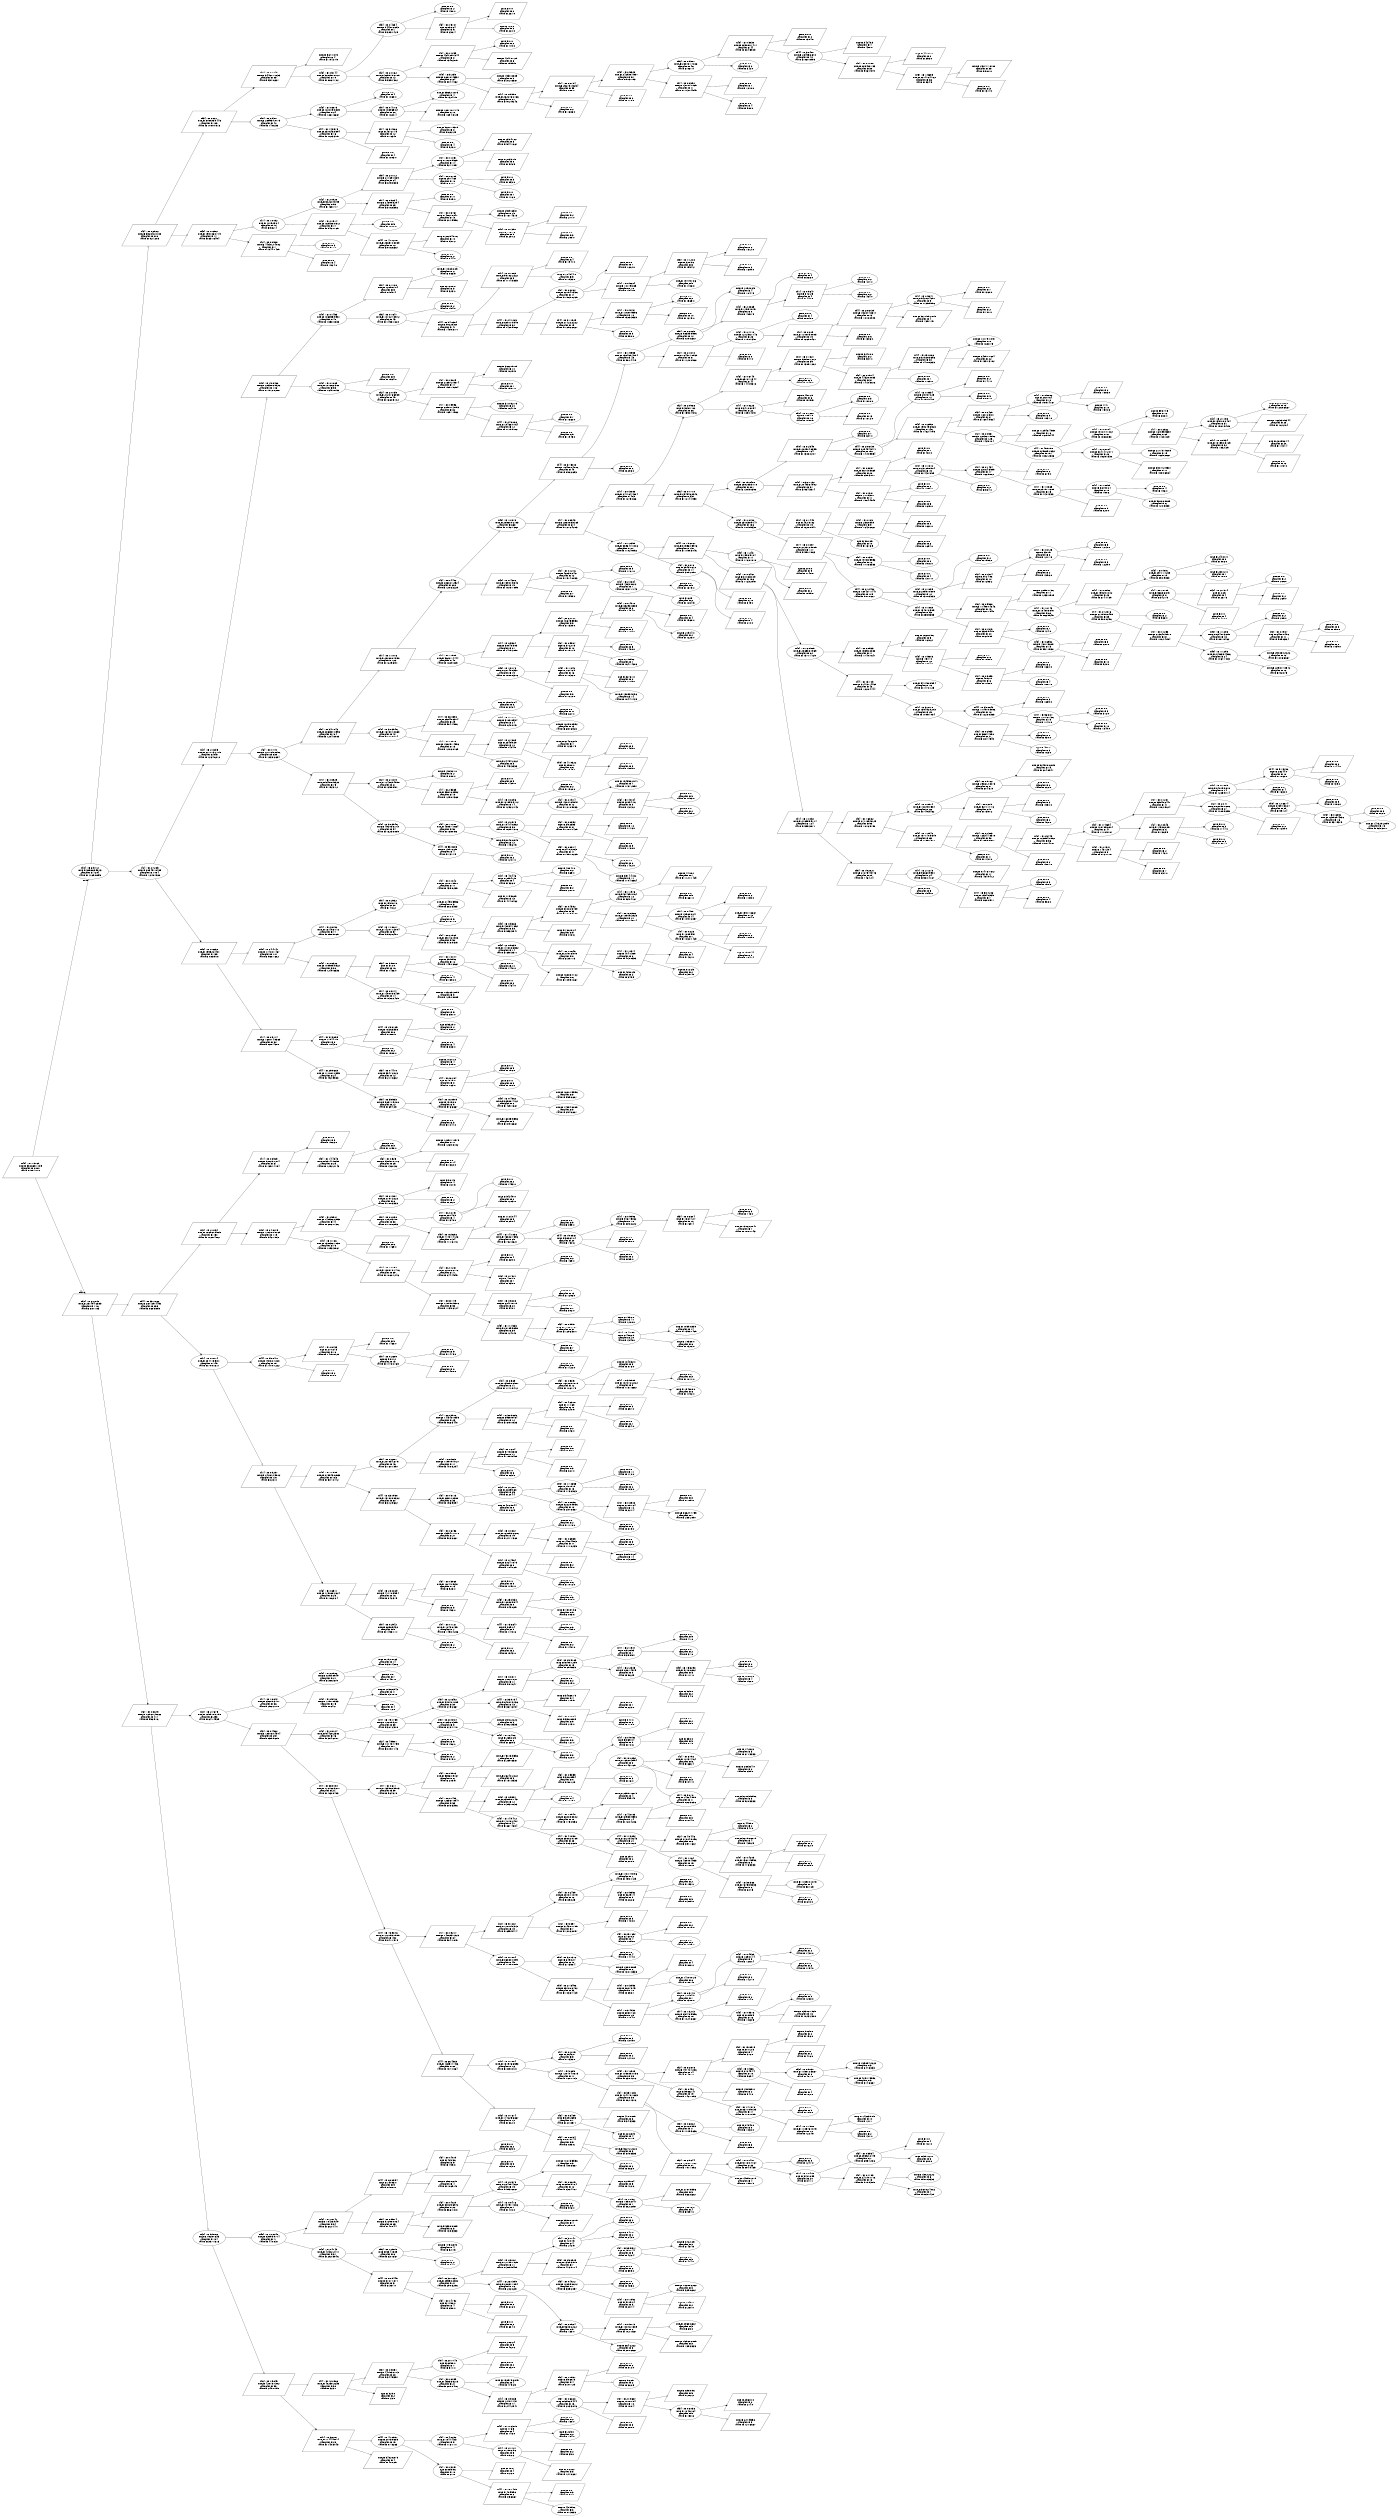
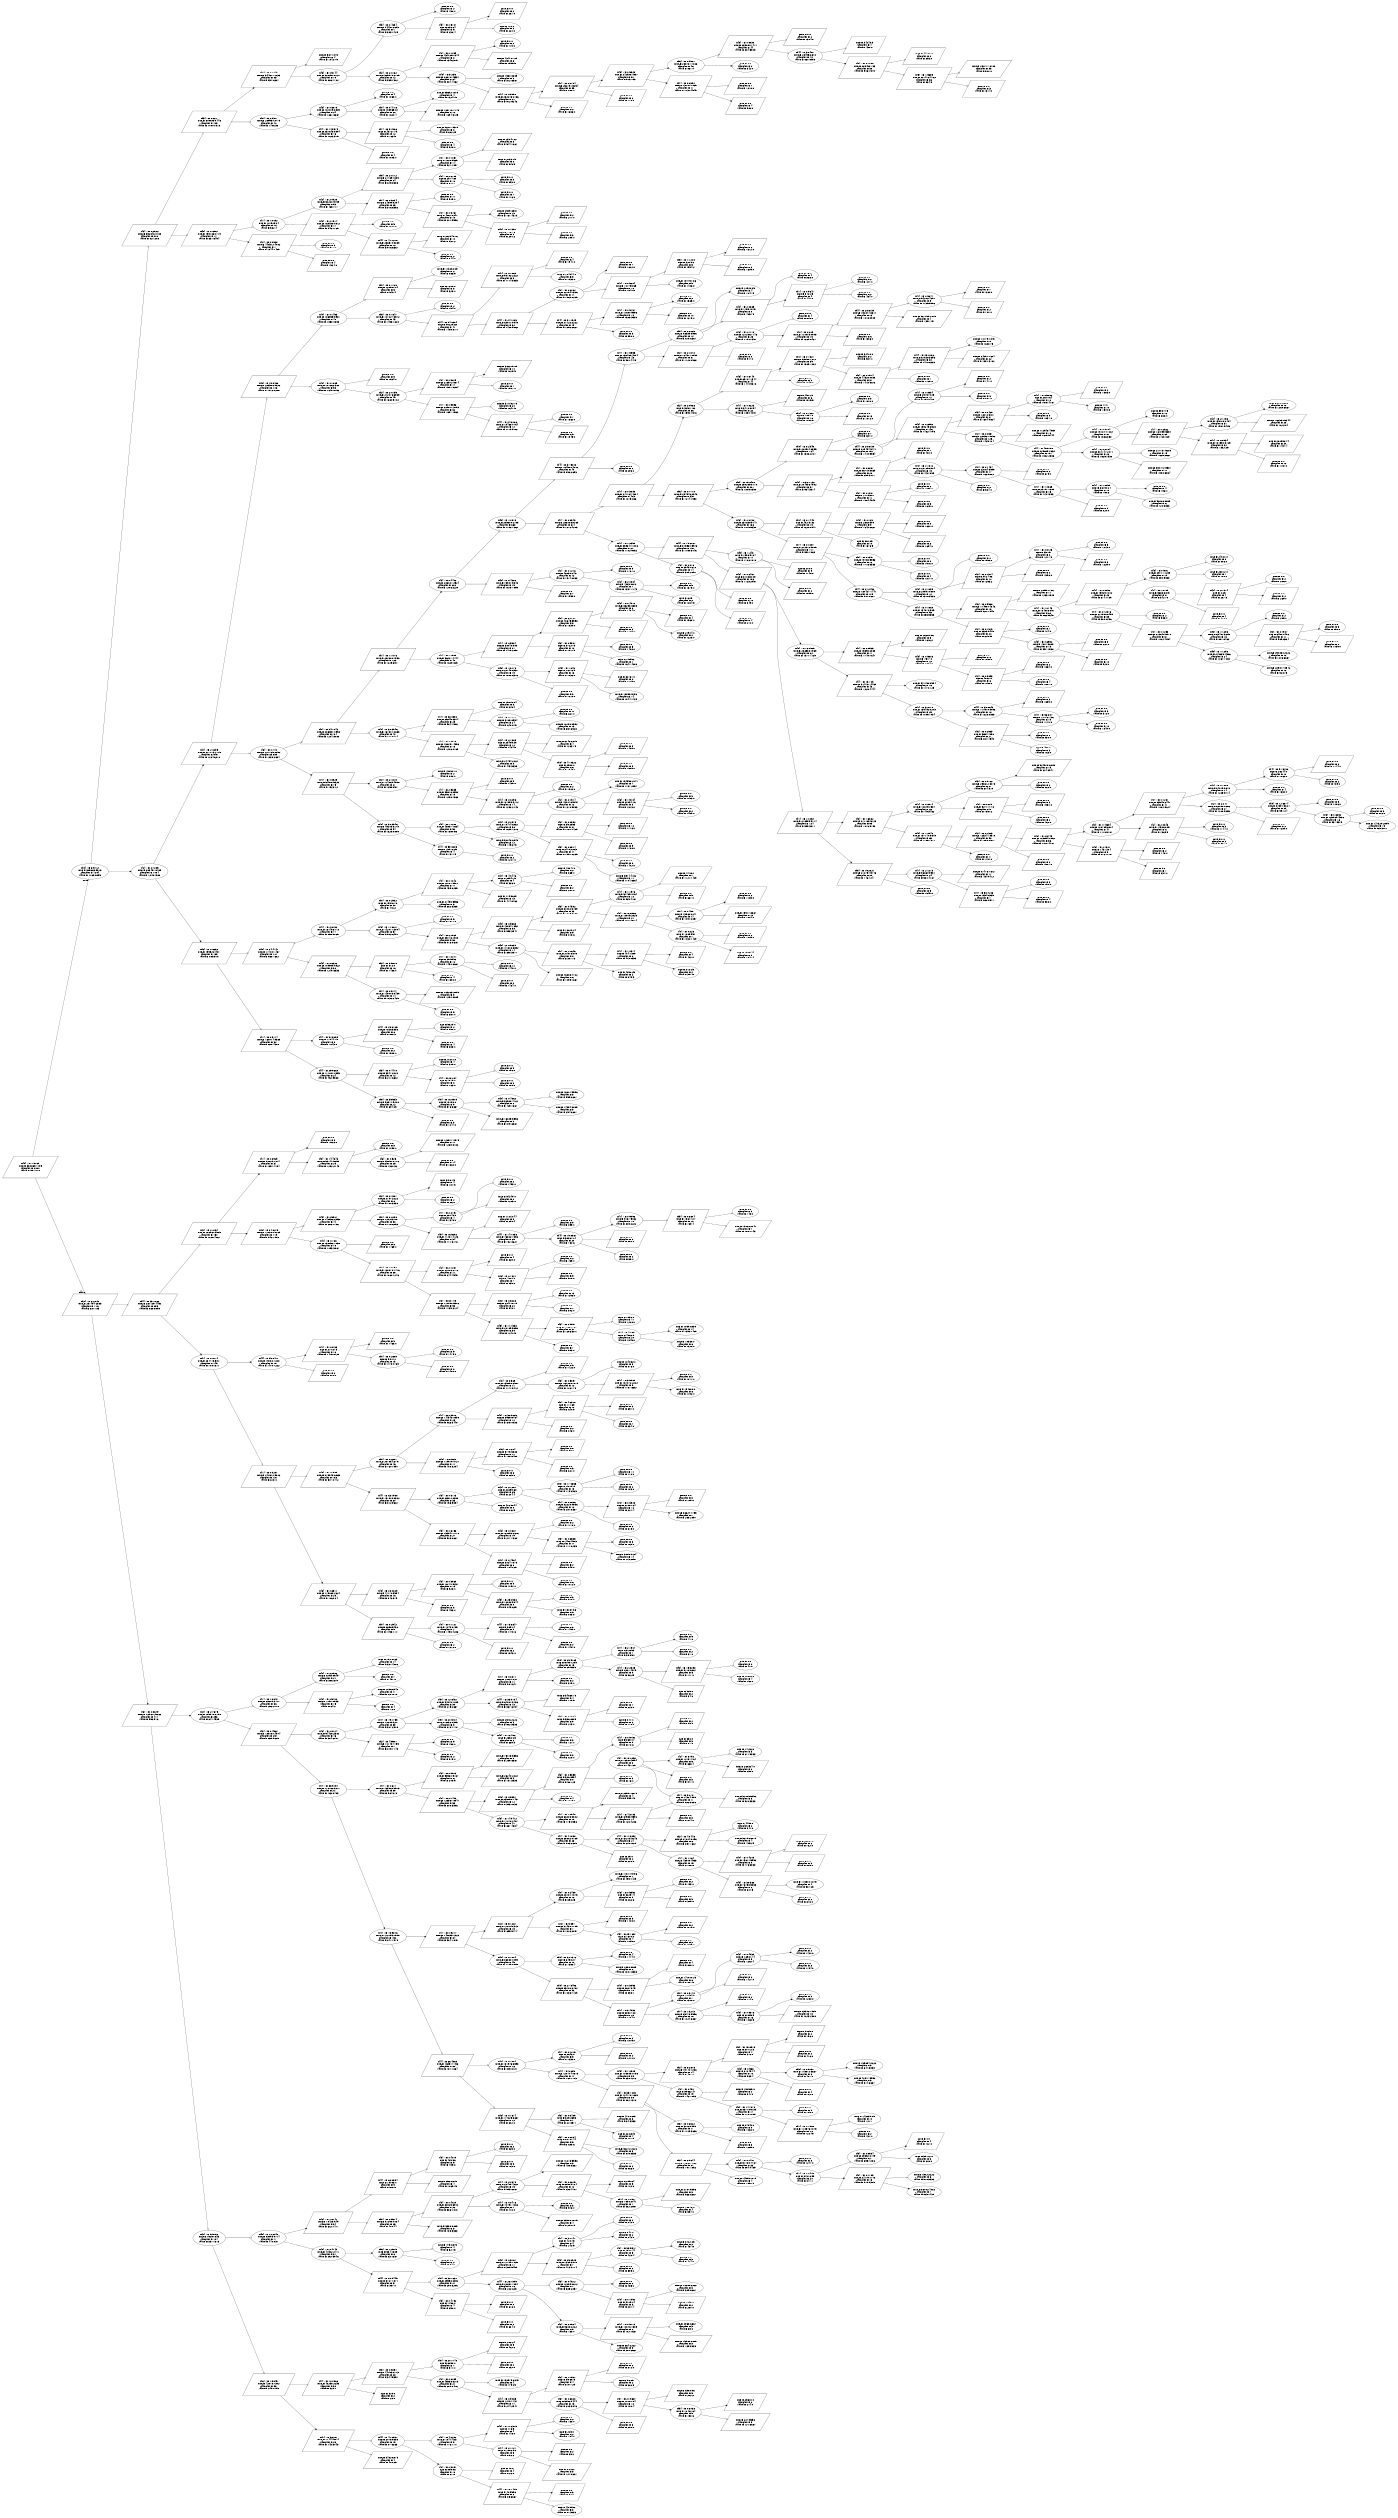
none -> (567, 1276)
none -> (596, 1933)
